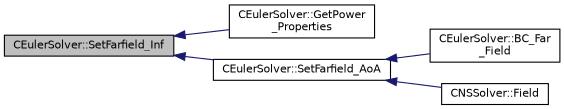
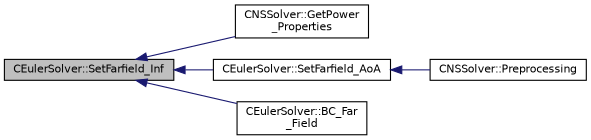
(302, 21) -> (302, 21)
(413, 56) -> (192, 93)
(495, 94) -> (508, 70)
